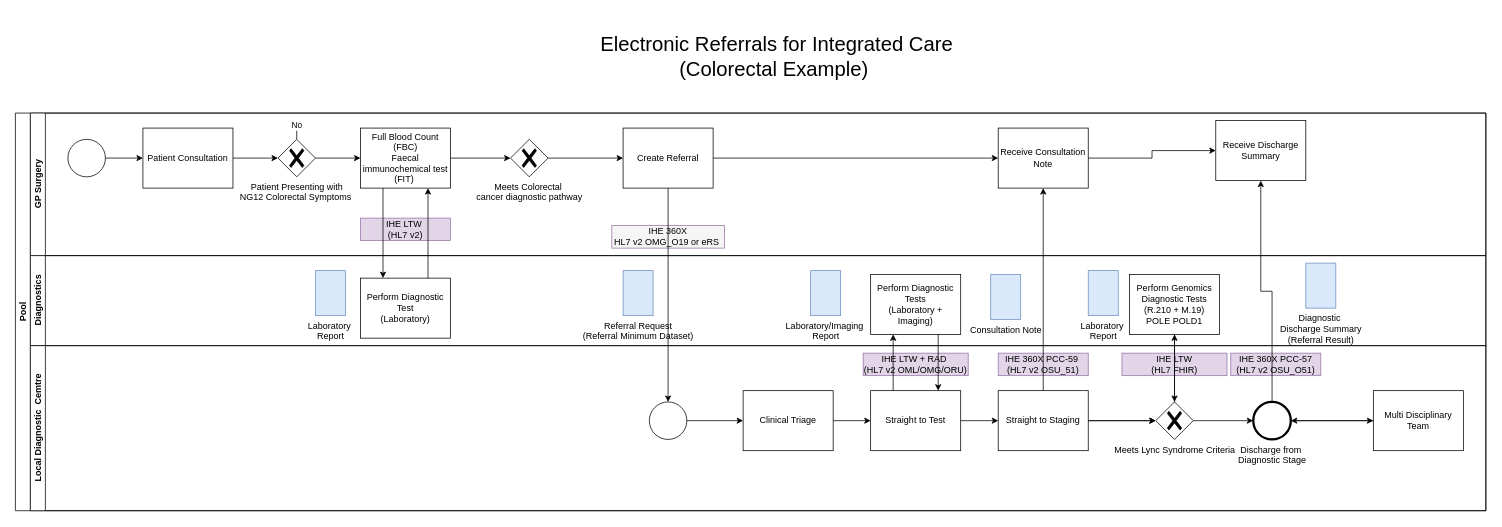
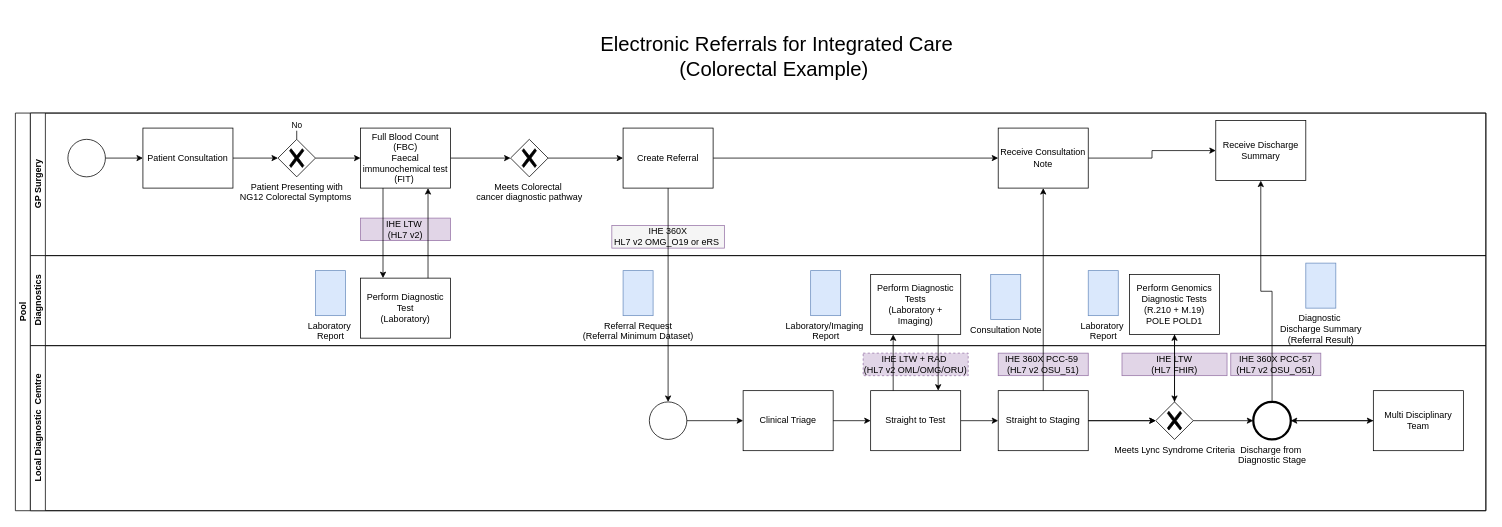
(915, 364) -> (915, 364)
